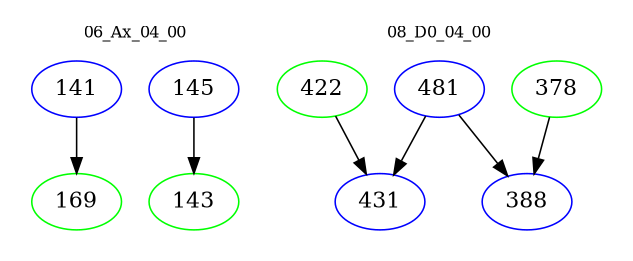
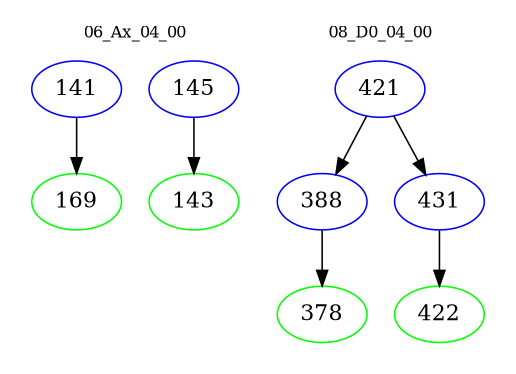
(439, 89) -> (380, 89)
(347, 138) -> (439, 250)
(544, 138) -> (322, 250)
